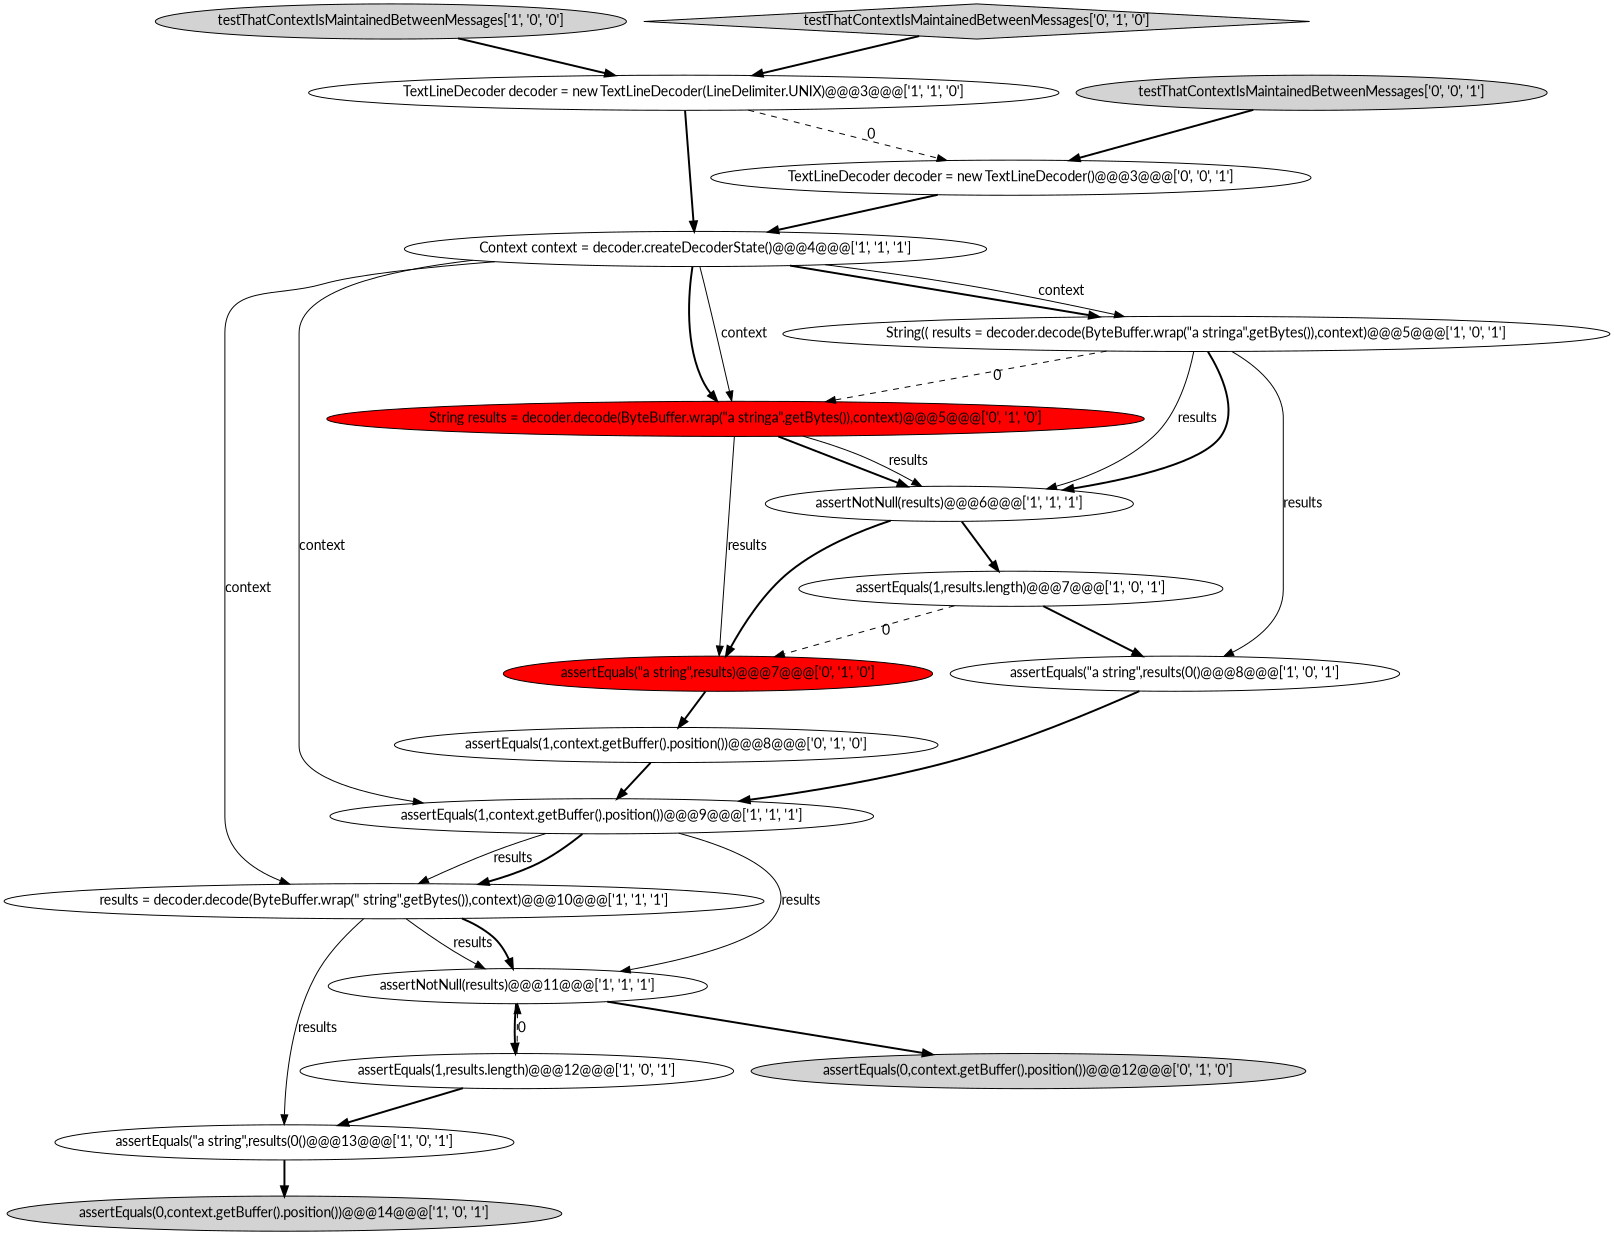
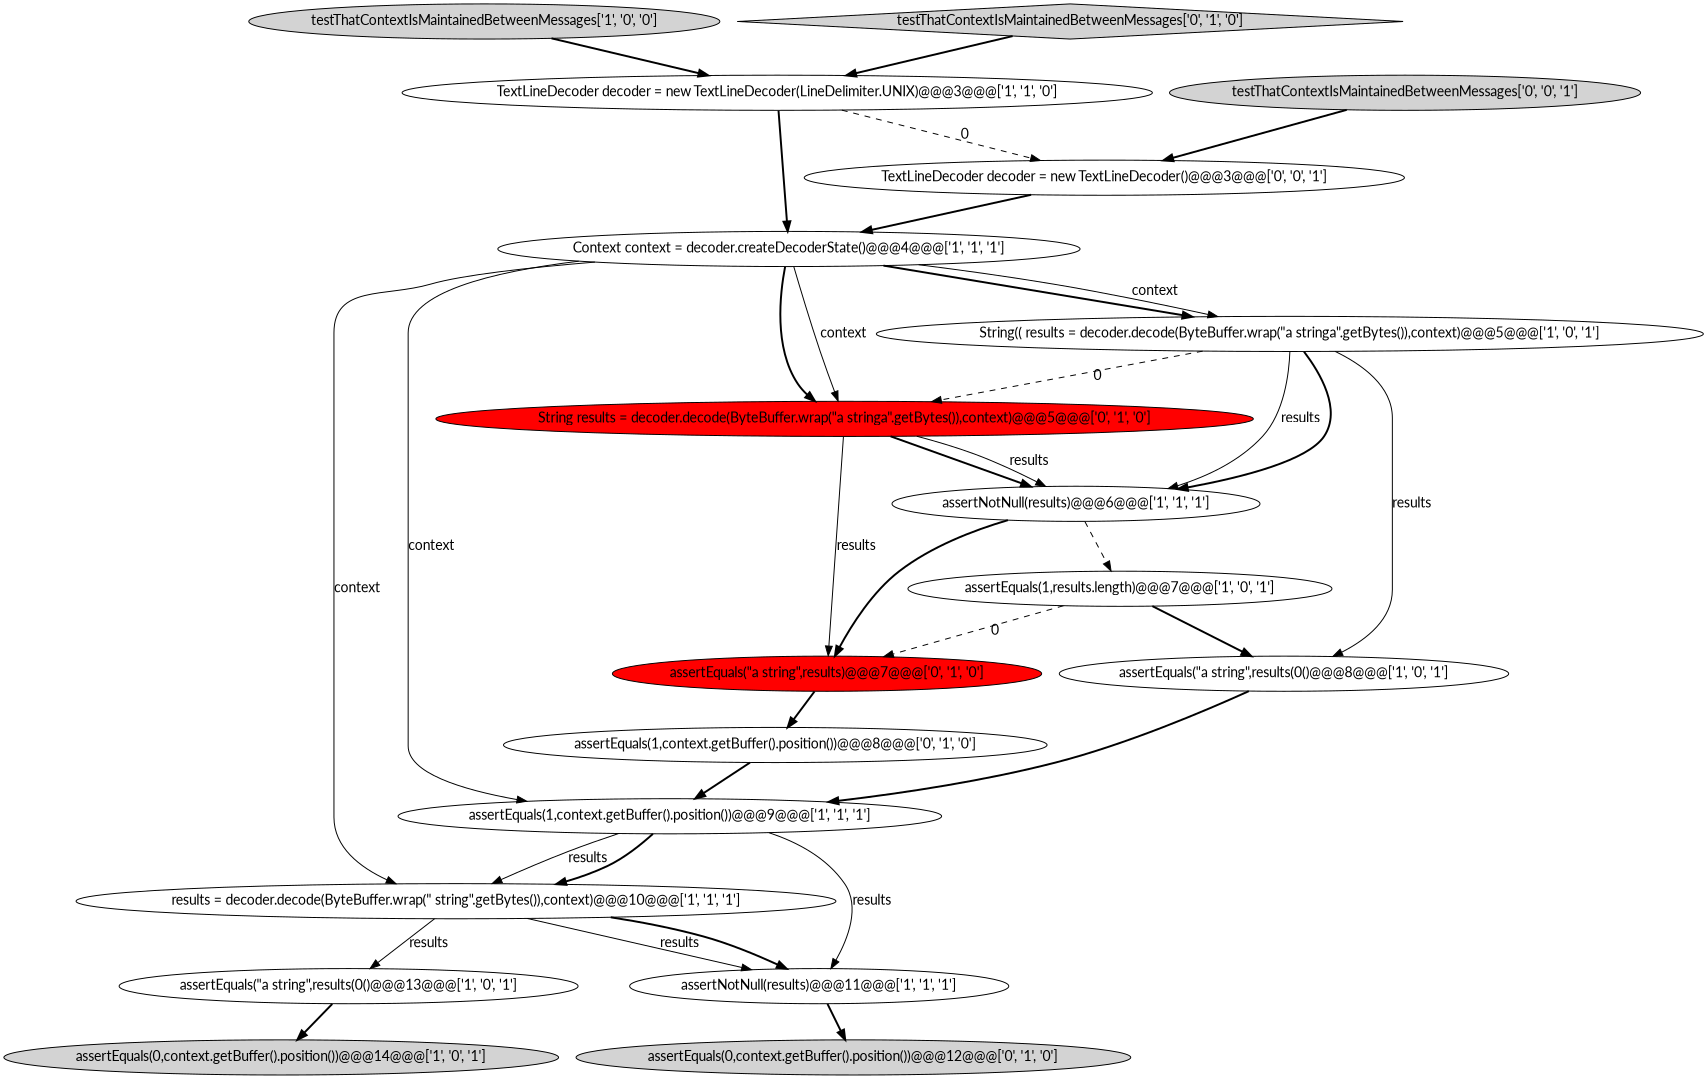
(977, 542) -> (1096, 542)
(517, 1071) -> none
